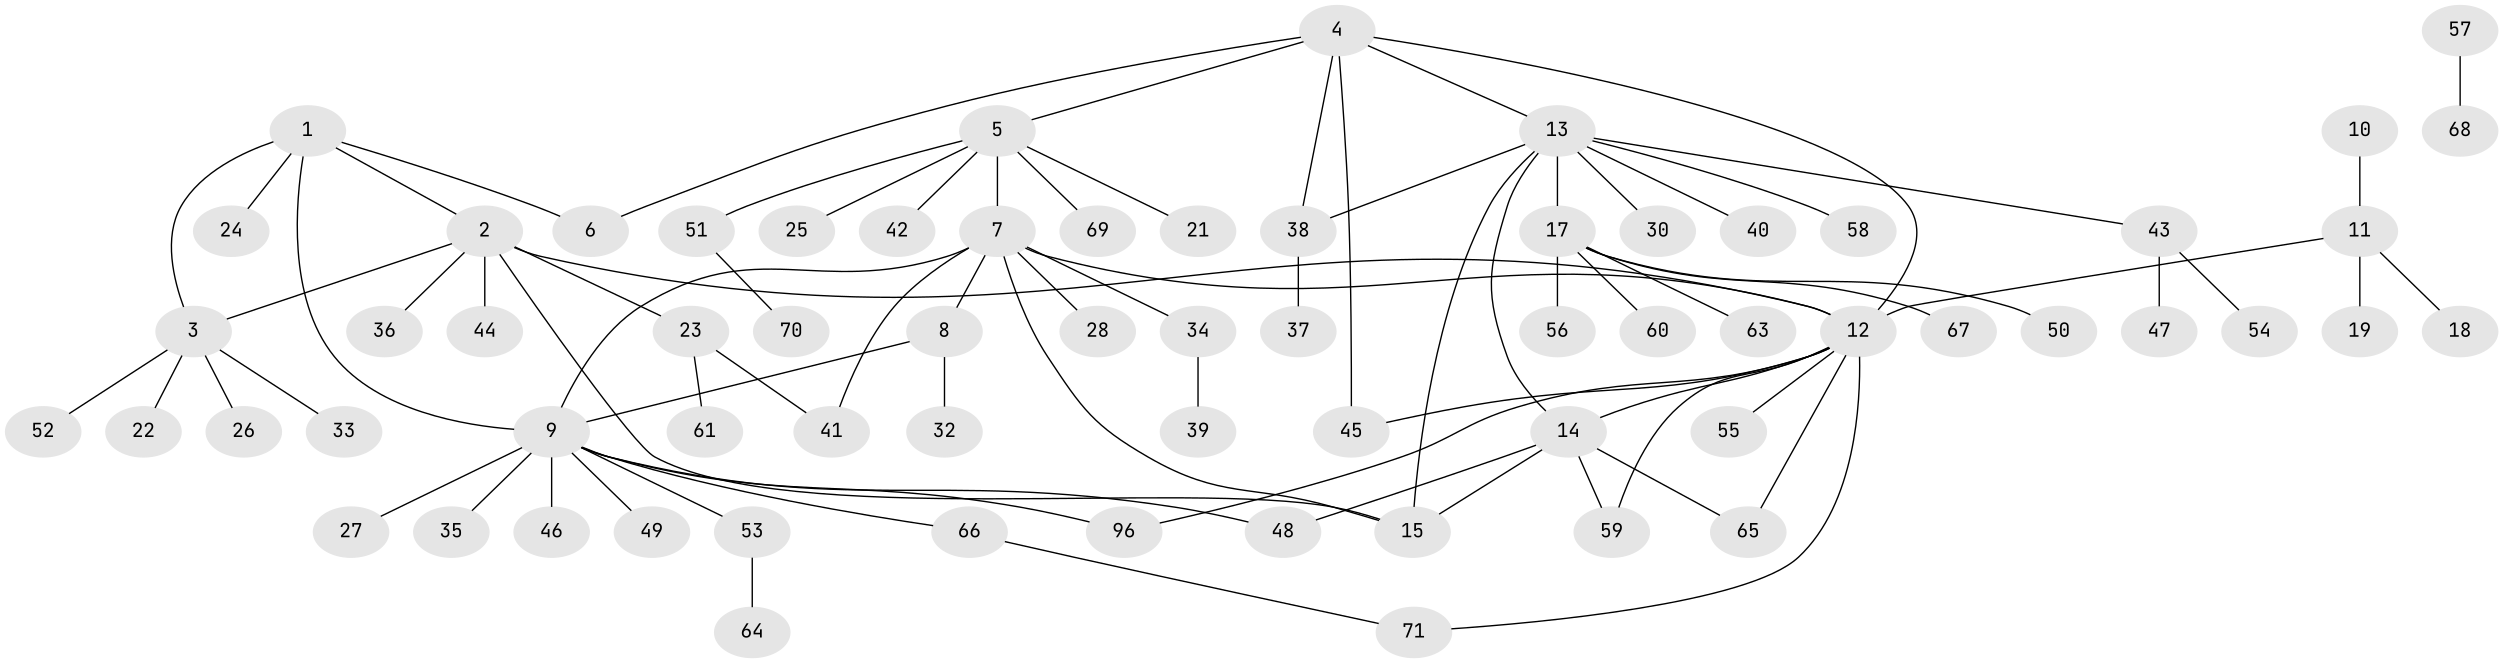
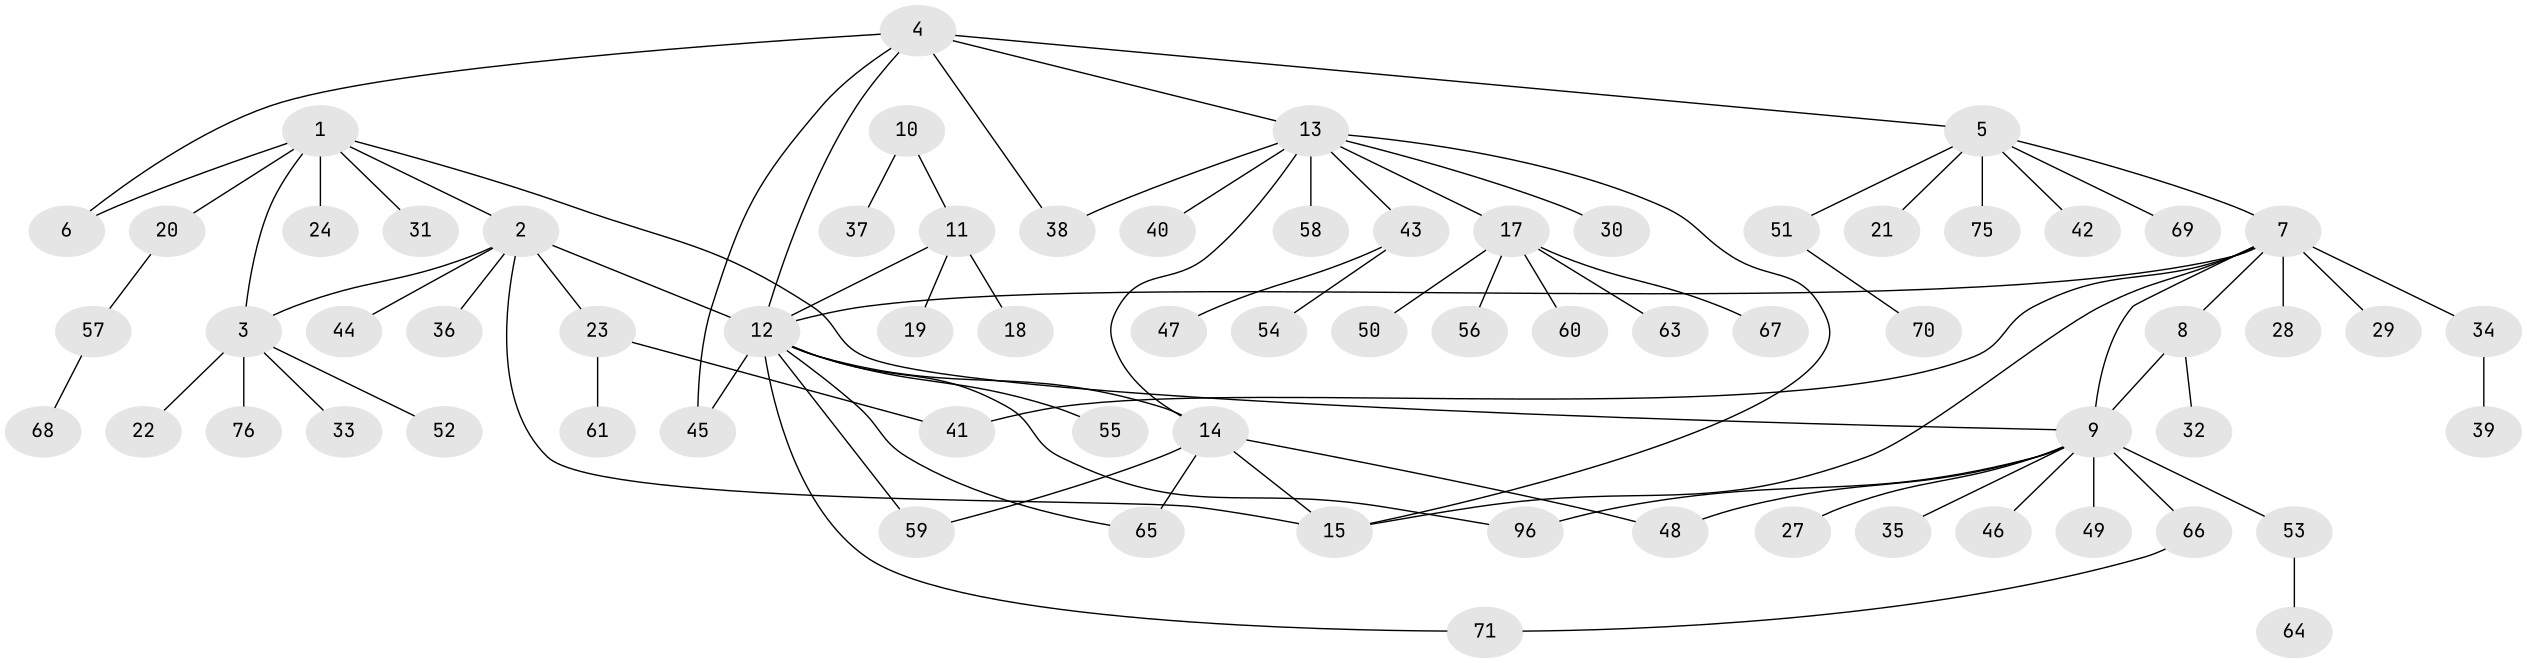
none -> (167, 231)
none -> (421, 231)
(797, 231) -> (1982, 231)
(1298, 279) -> (882, 181)
none -> (2384, 332)
(244, 432) -> (244, 432)
